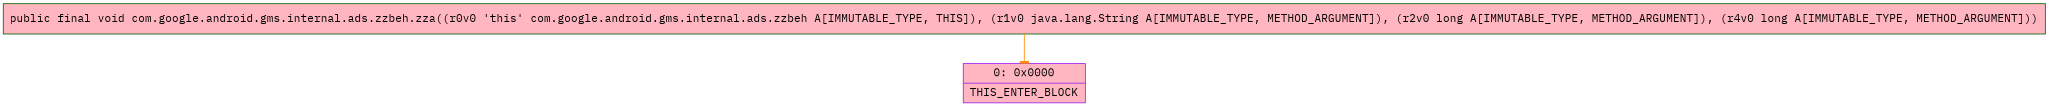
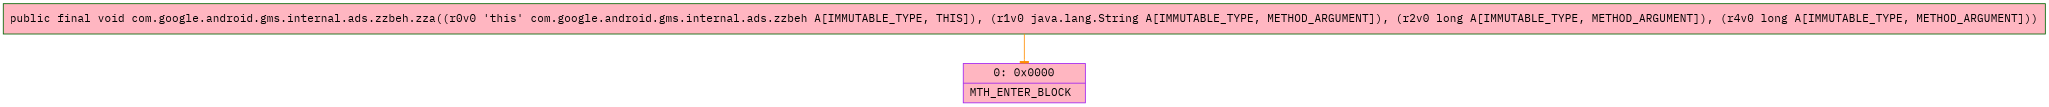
(1024, 93) -> (1021, 93)
